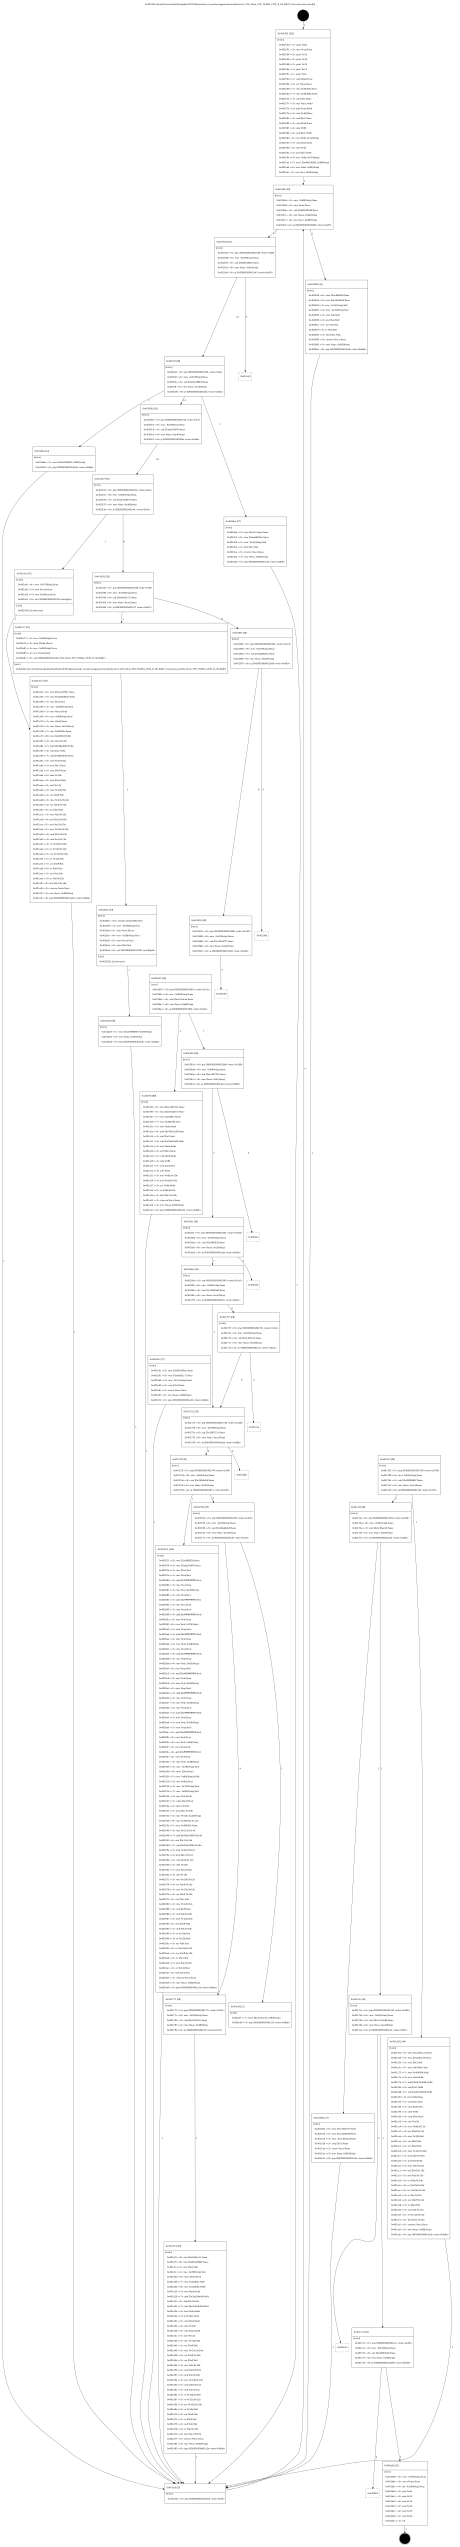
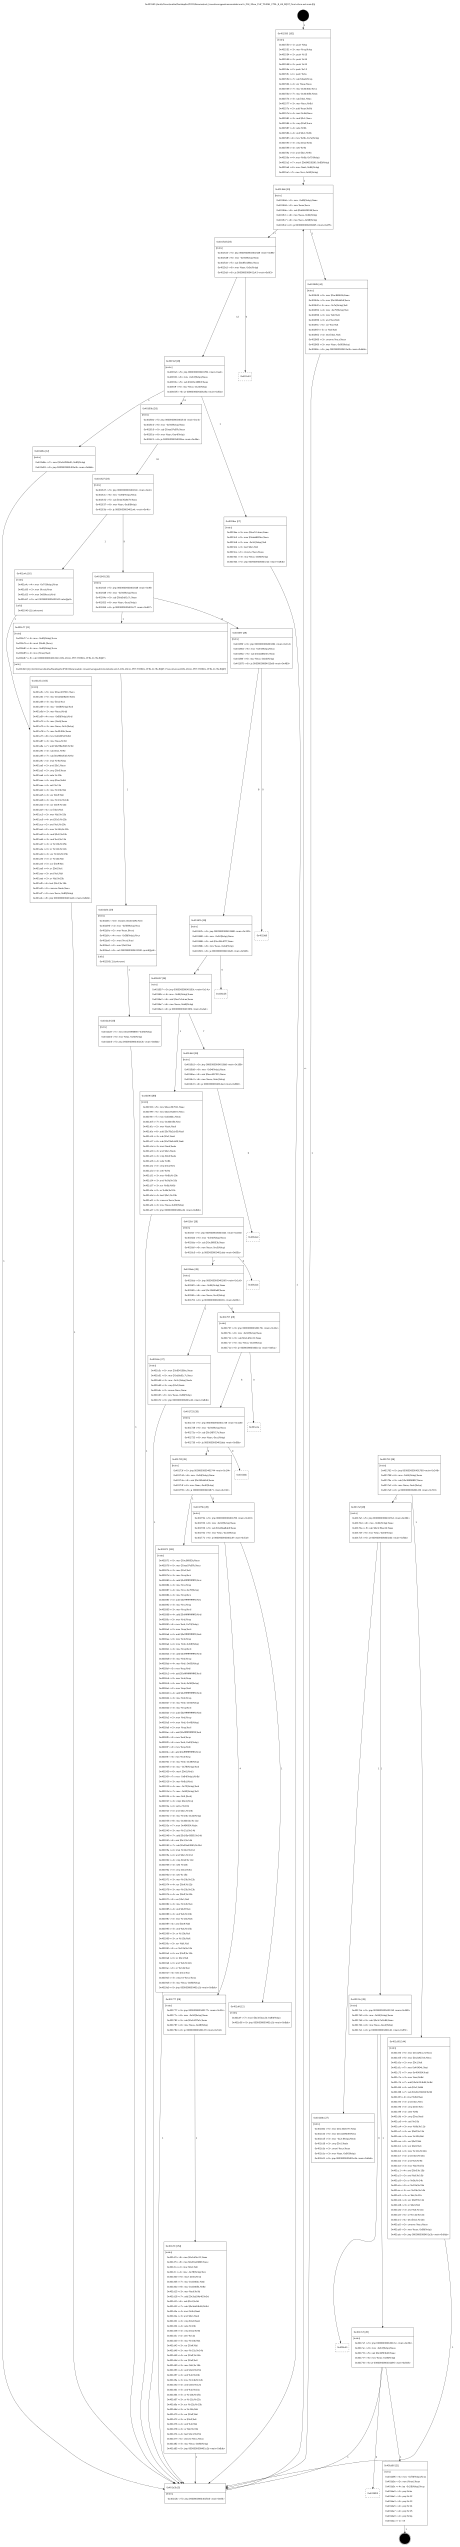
none -> (201, 964)
(213, 1152) -> none
(213, 1355) -> (197, 1329)
(331, 2357) -> (335, 2462)
